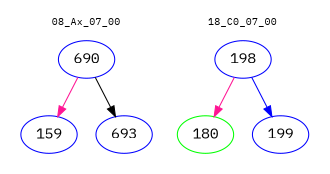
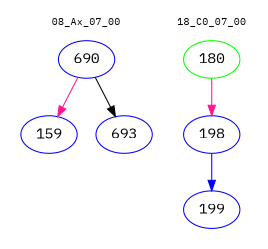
(227, 92) -> (212, 92)
